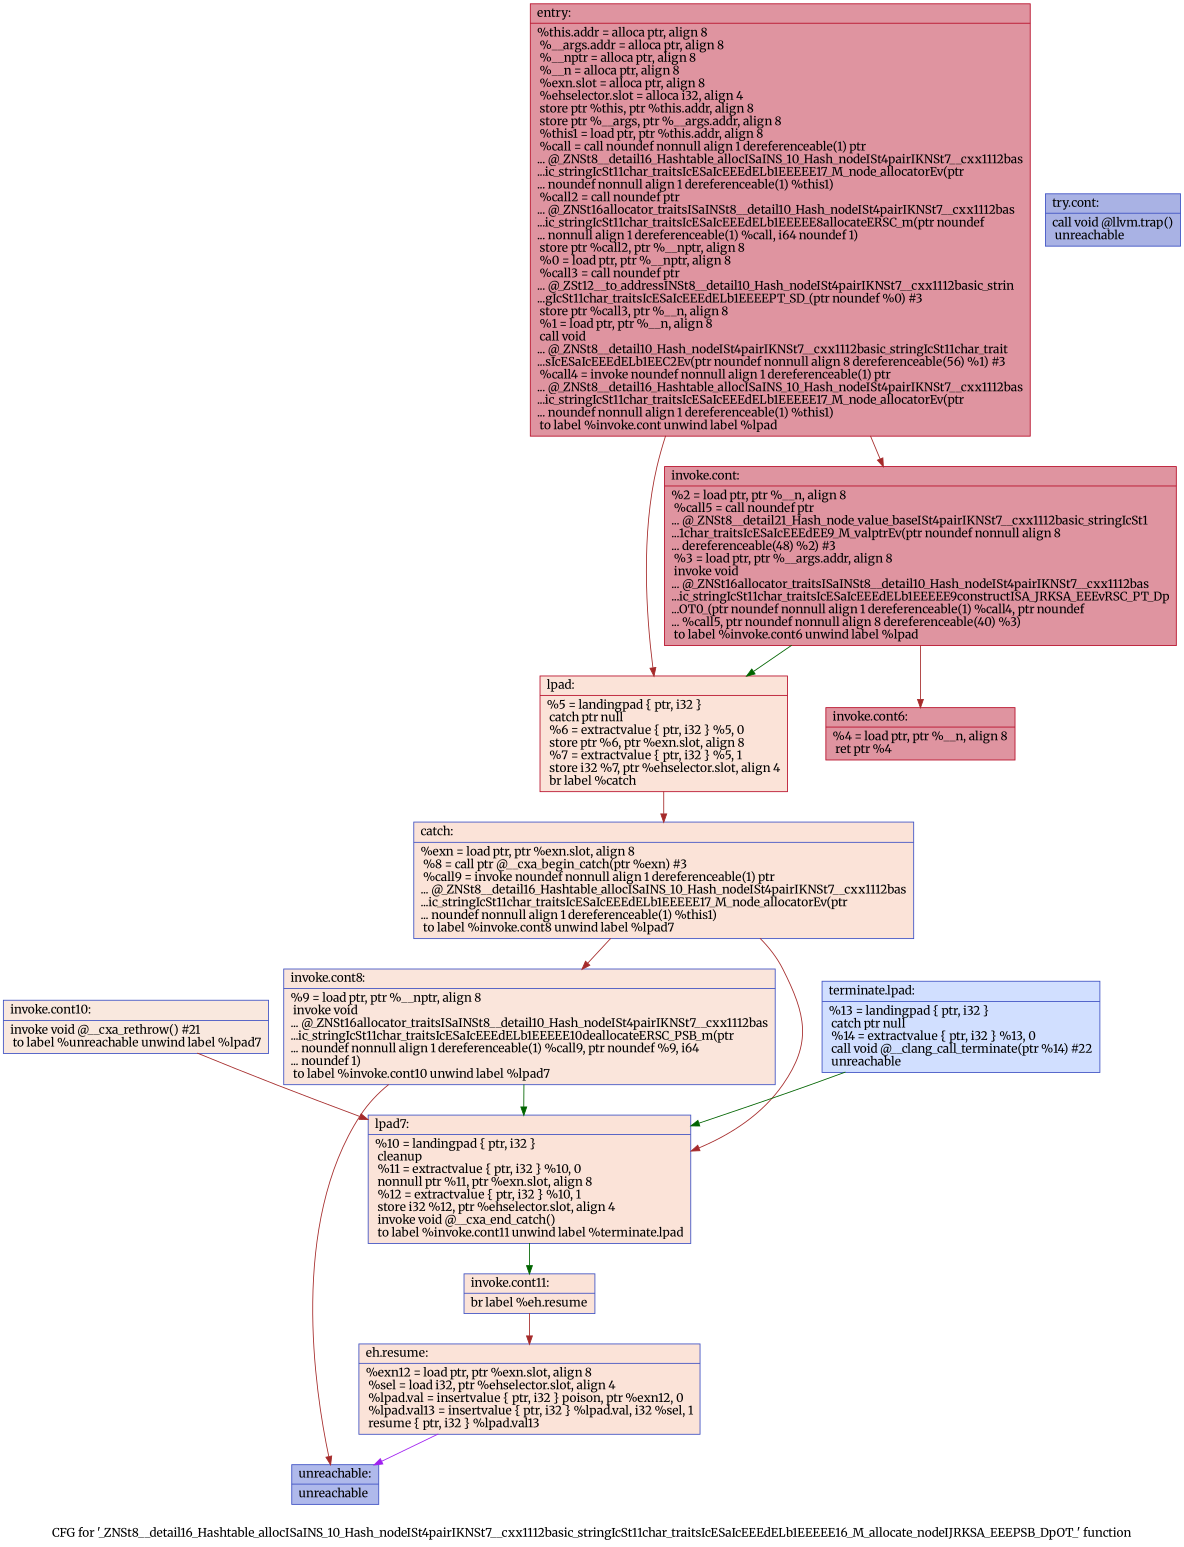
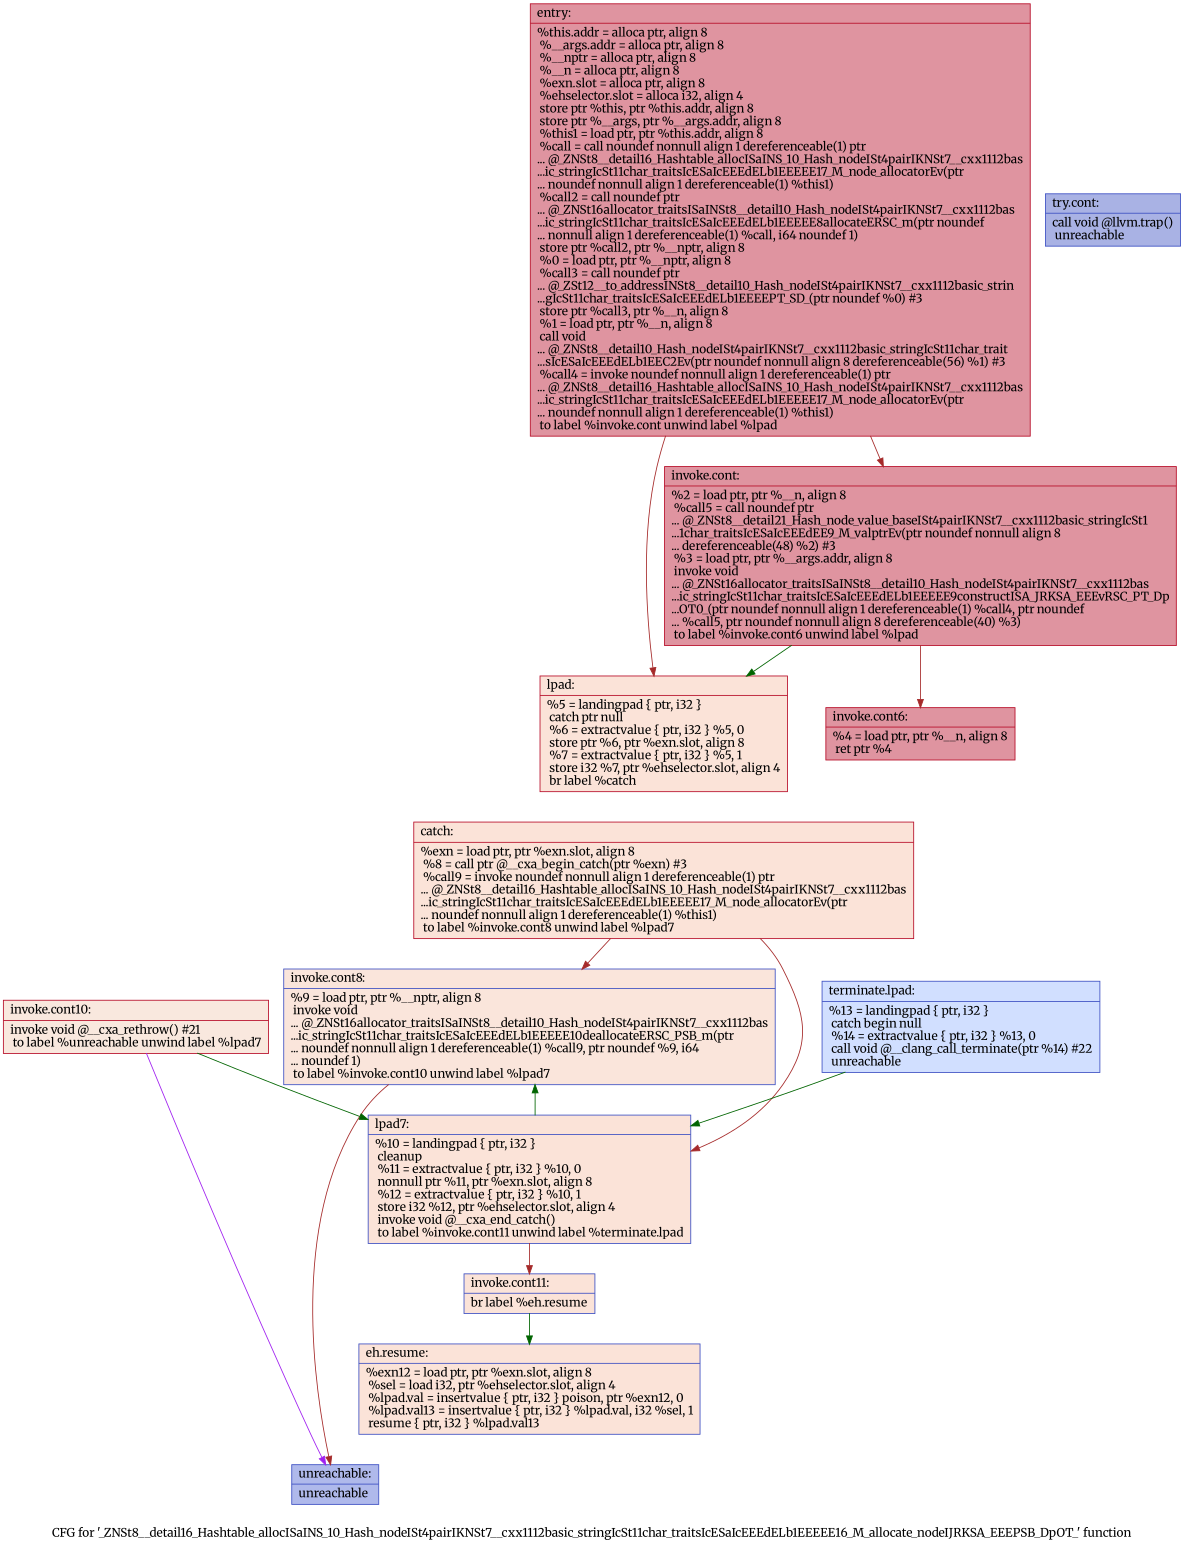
(664, 803) -> none
(664, 880) -> (664, 880)
(867, 1024) -> (876, 1024)
(136, 1027) -> (136, 1027)
(278, 1085) -> (278, 1085)
(524, 1096) -> (535, 1104)
(529, 1254) -> (529, 1254)
(529, 1325) -> (529, 1325)
(410, 1448) -> (232, 1256)
